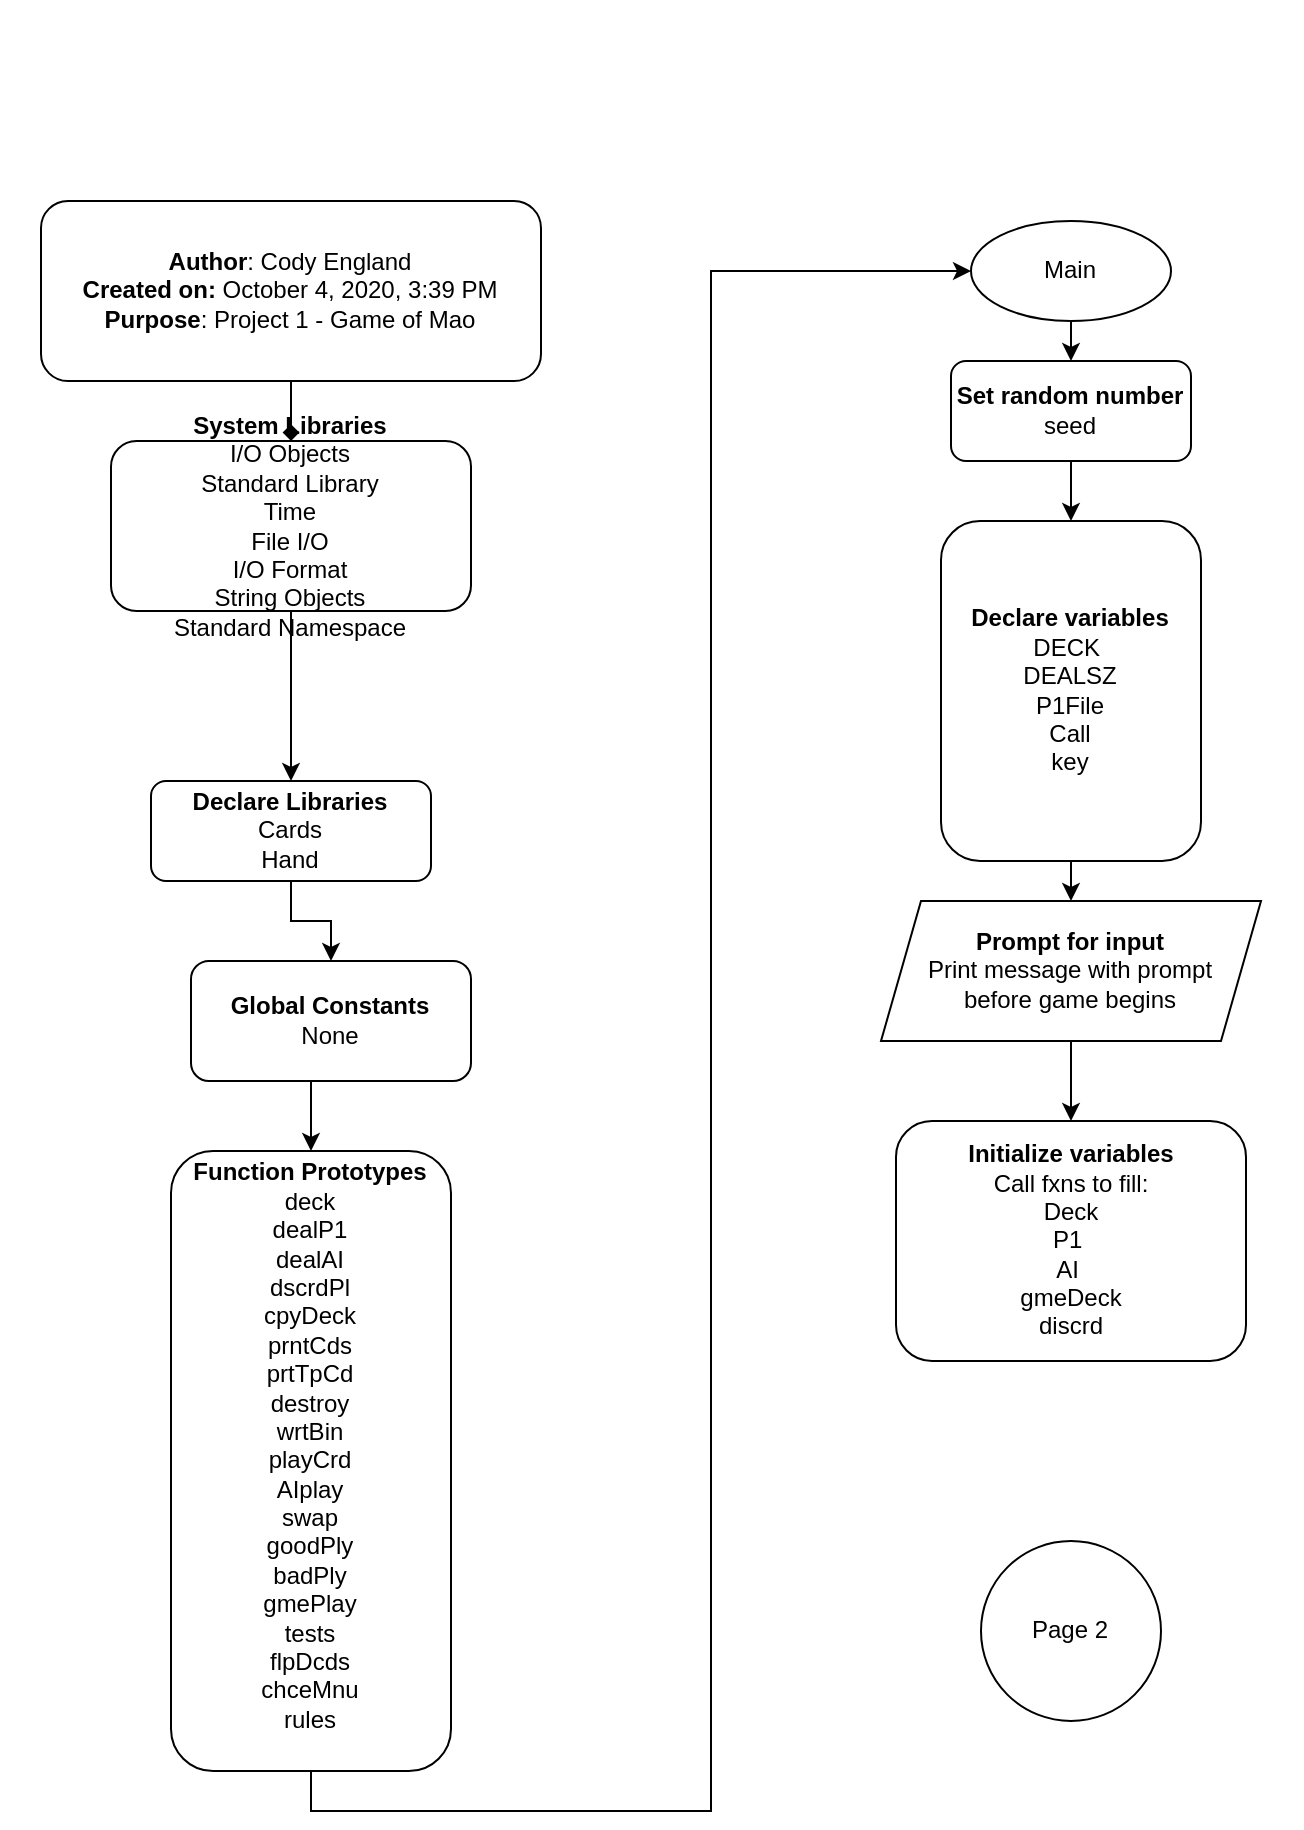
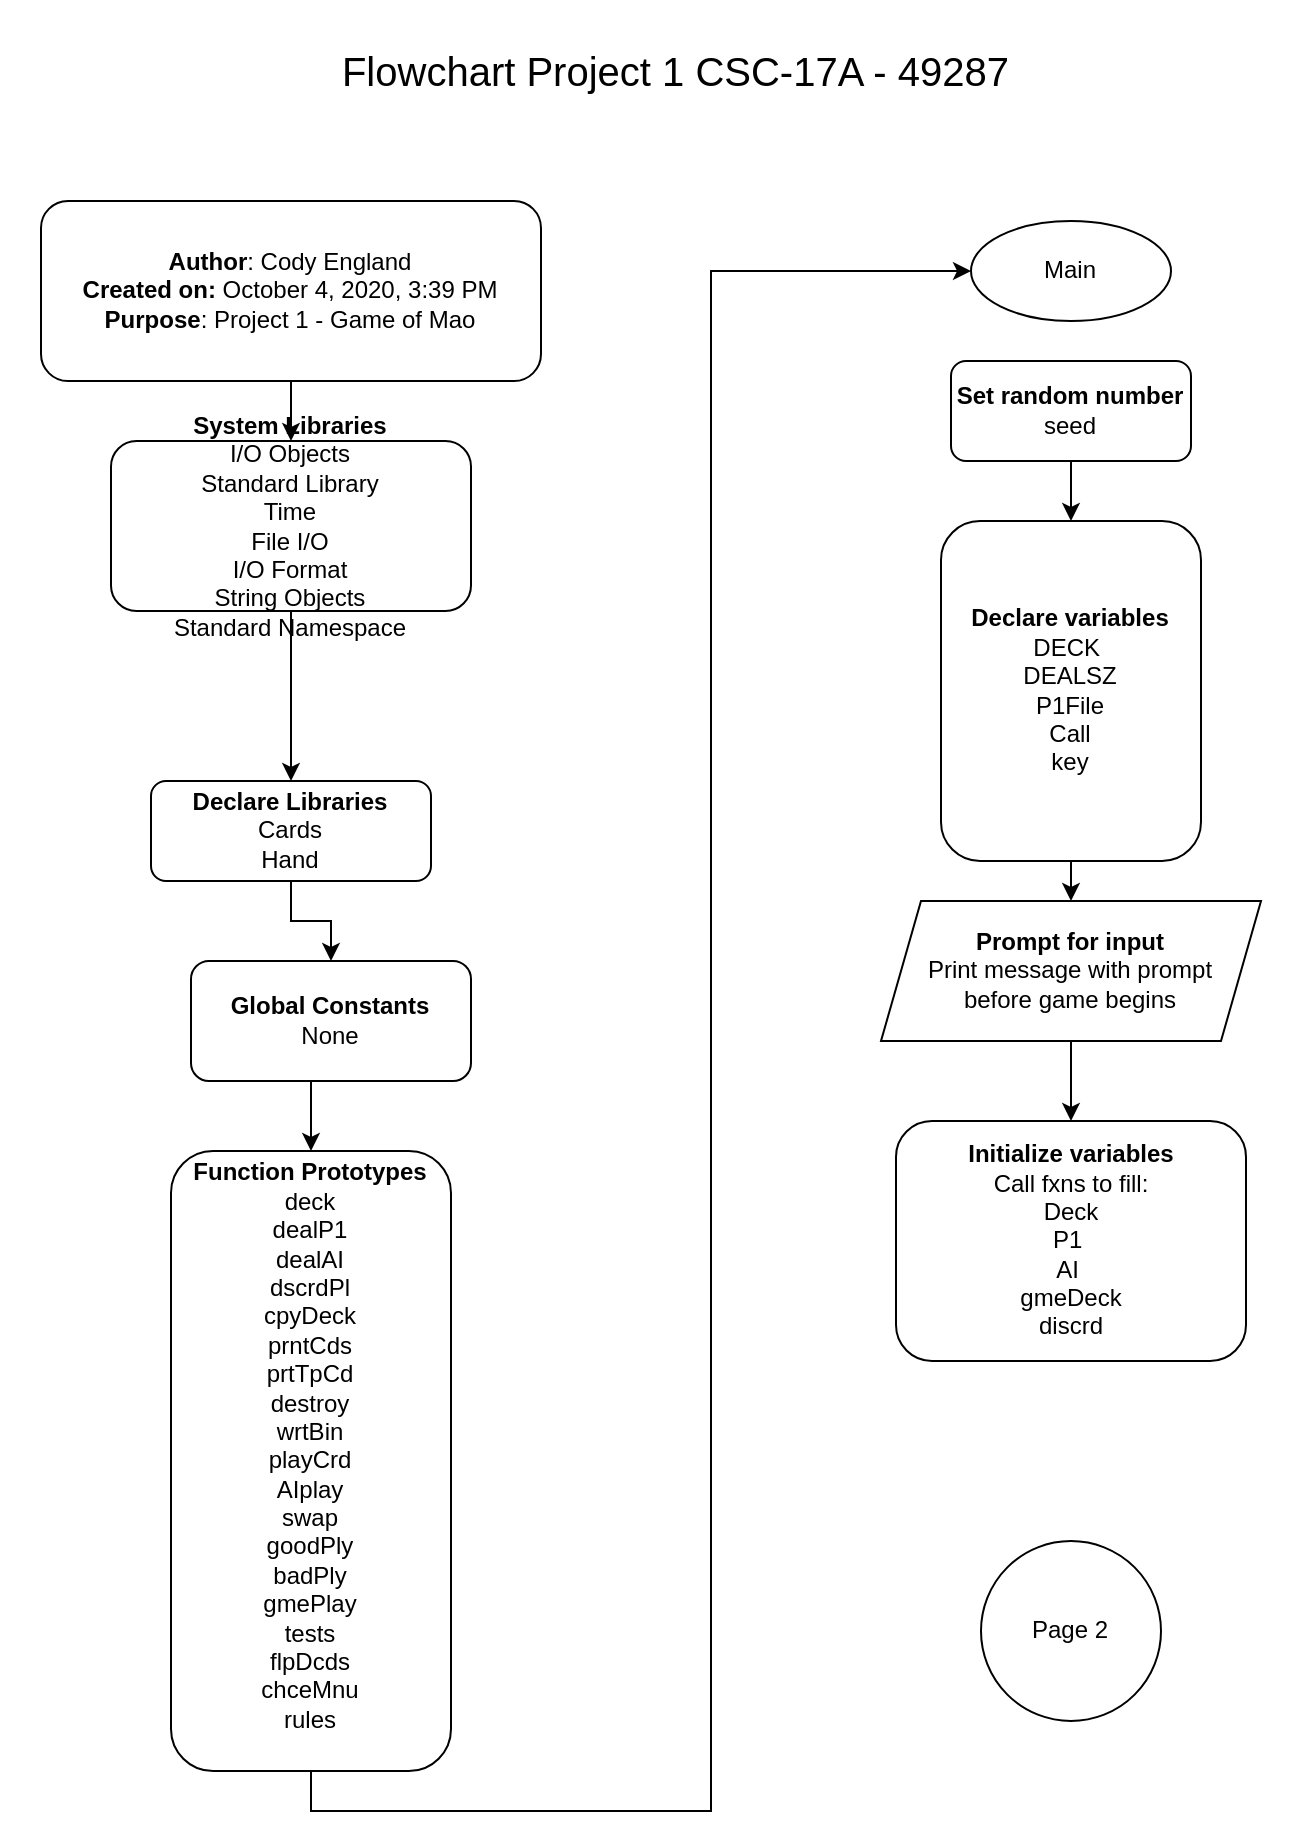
none -> (681, 71)
(1071, 334) -> none
(291, 425) -> (291, 426)
